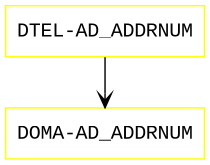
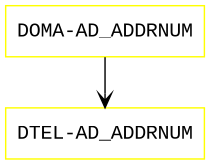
(105, 75) -> (105, 75)
